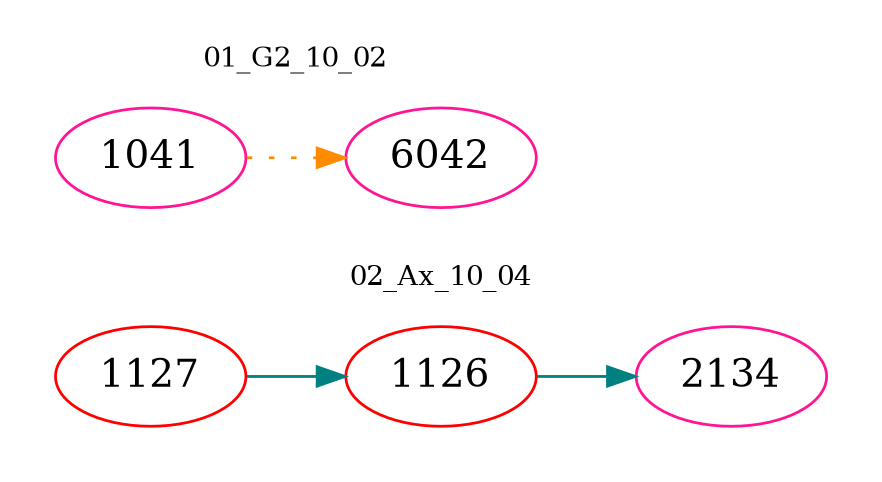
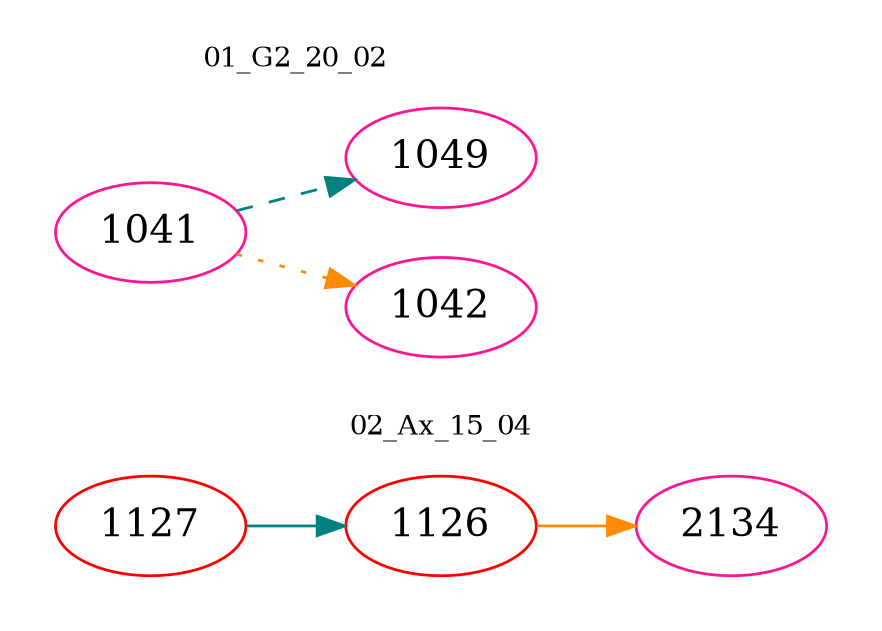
(296, 60) -> (296, 60)
(441, 158) -> (441, 307)
none -> (441, 158)
(441, 278) -> (441, 428)
(572, 376) -> (572, 526)
